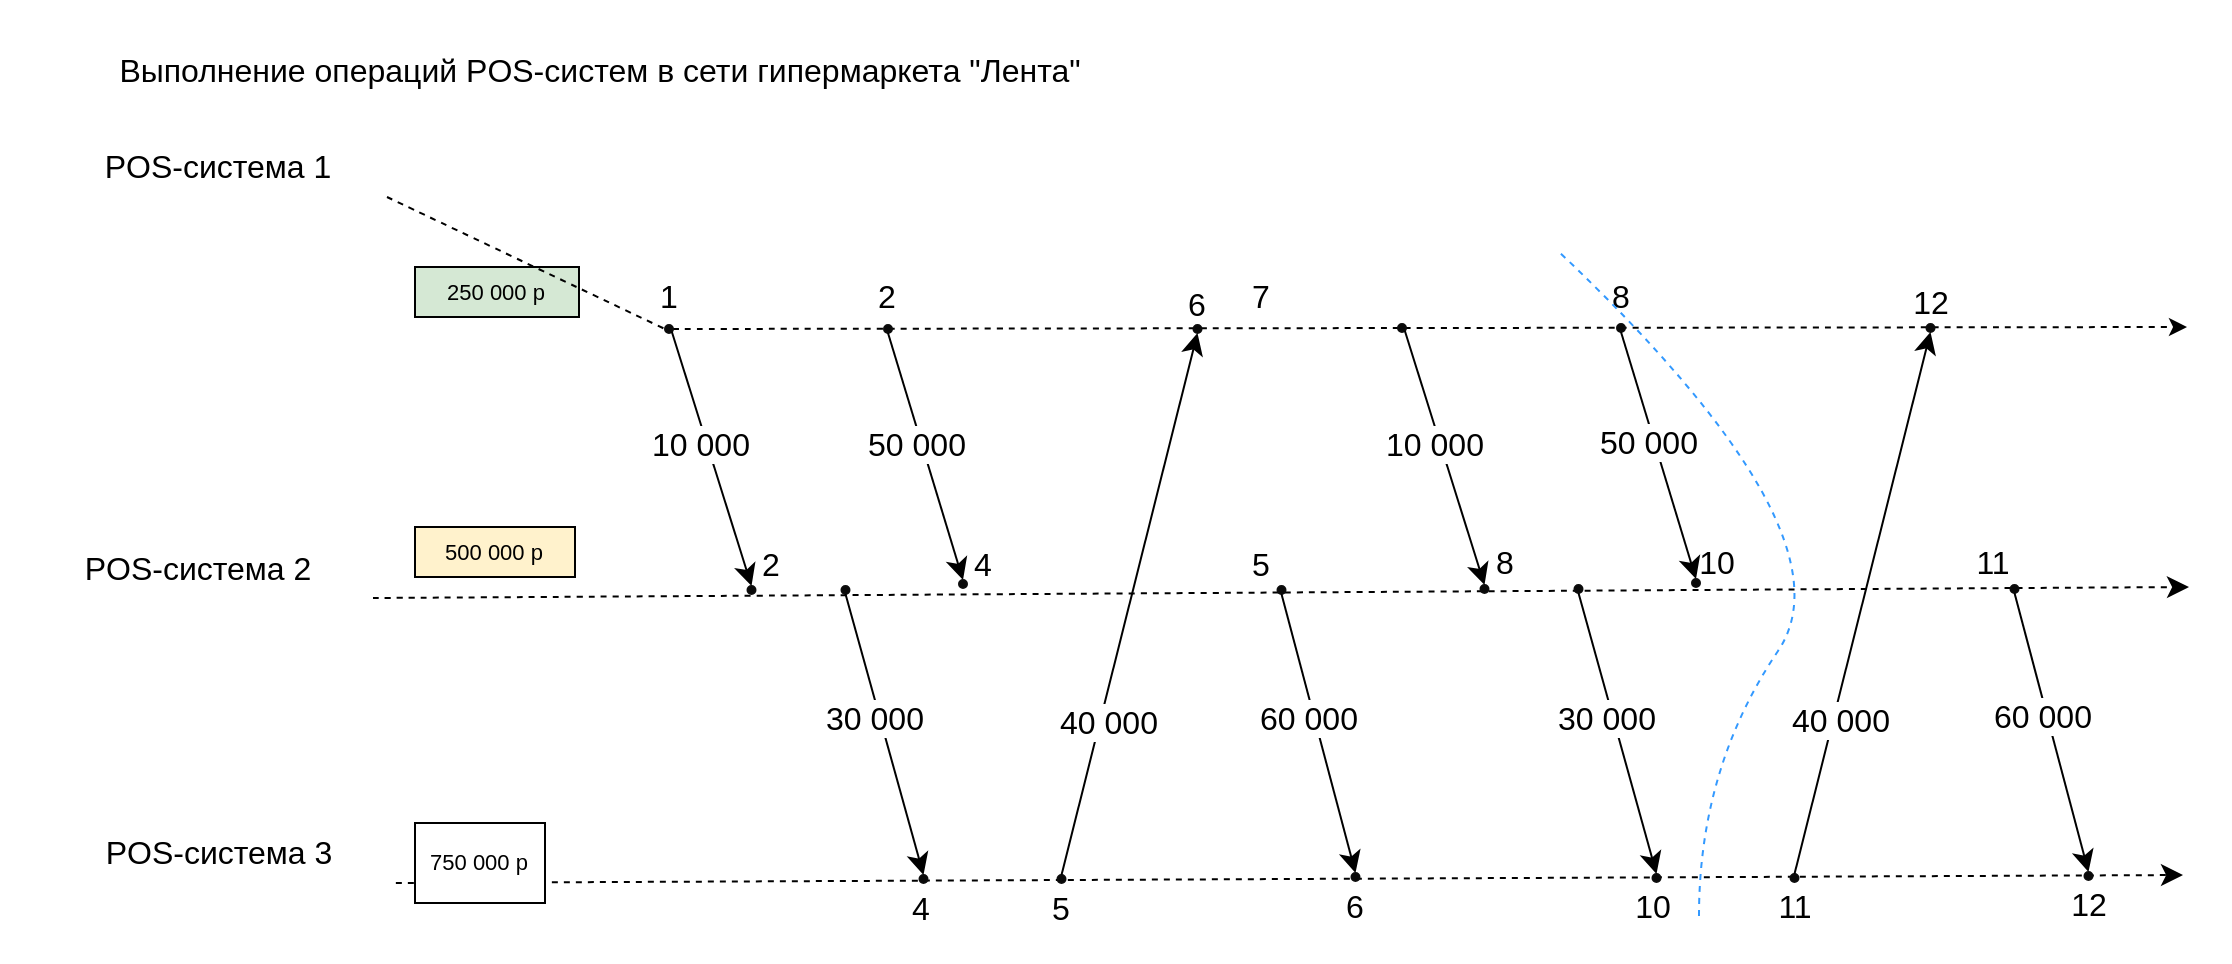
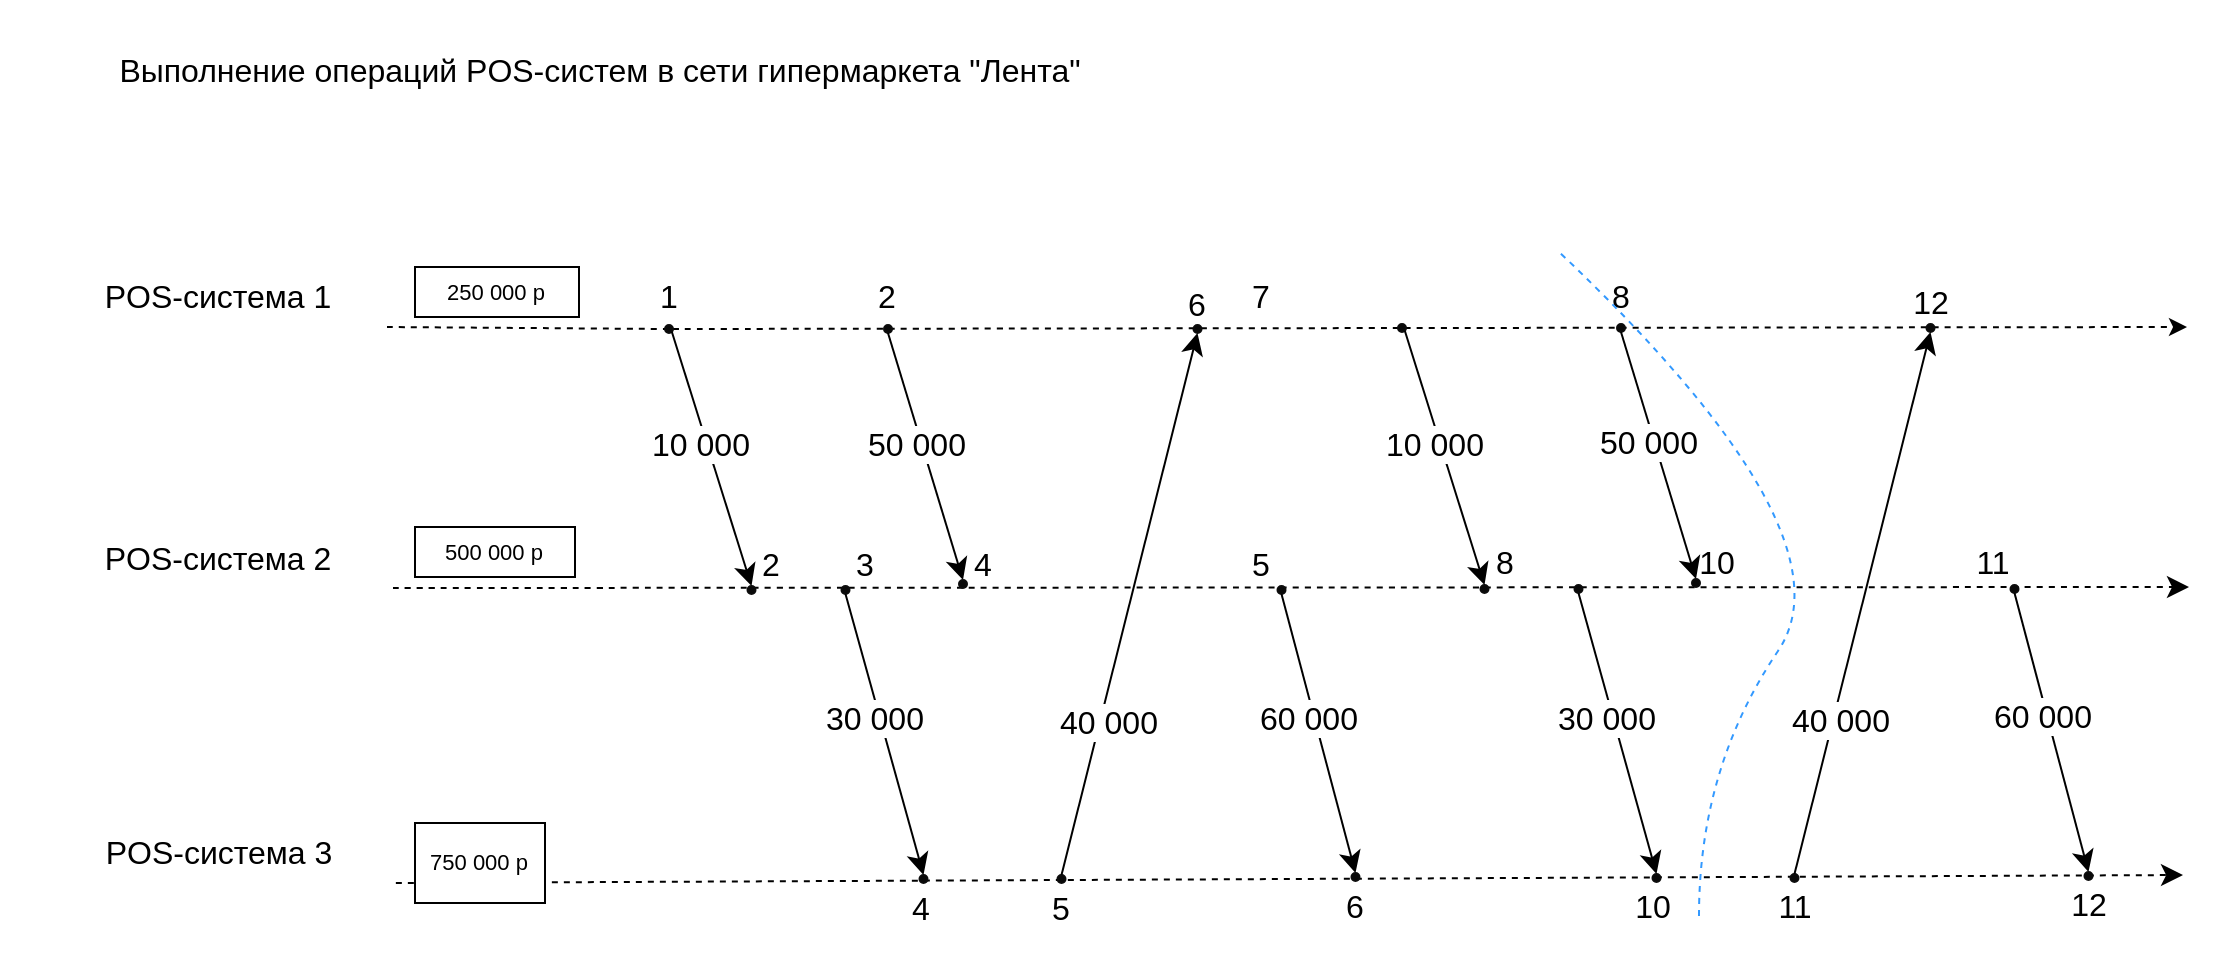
(219, 167) -> (219, 297)
(497, 292) -> (497, 292)
(495, 552) -> (495, 552)
none -> (866, 564)
(199, 568) -> (219, 558)
